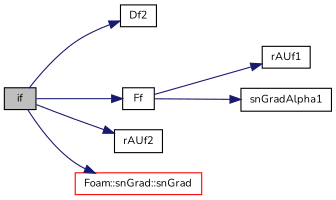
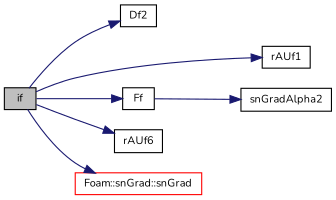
(203, 81) -> (142, 66)
(286, 100) -> (286, 100)
(138, 141) -> (138, 141)
